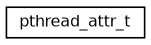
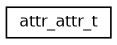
(76, 22) -> (59, 22)
